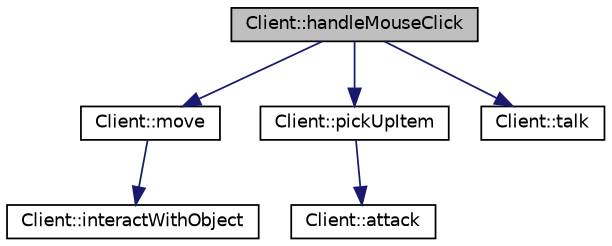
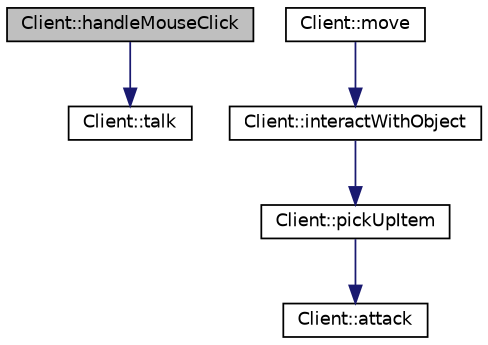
(355, 65) -> (355, 164)
(261, 70) -> none
